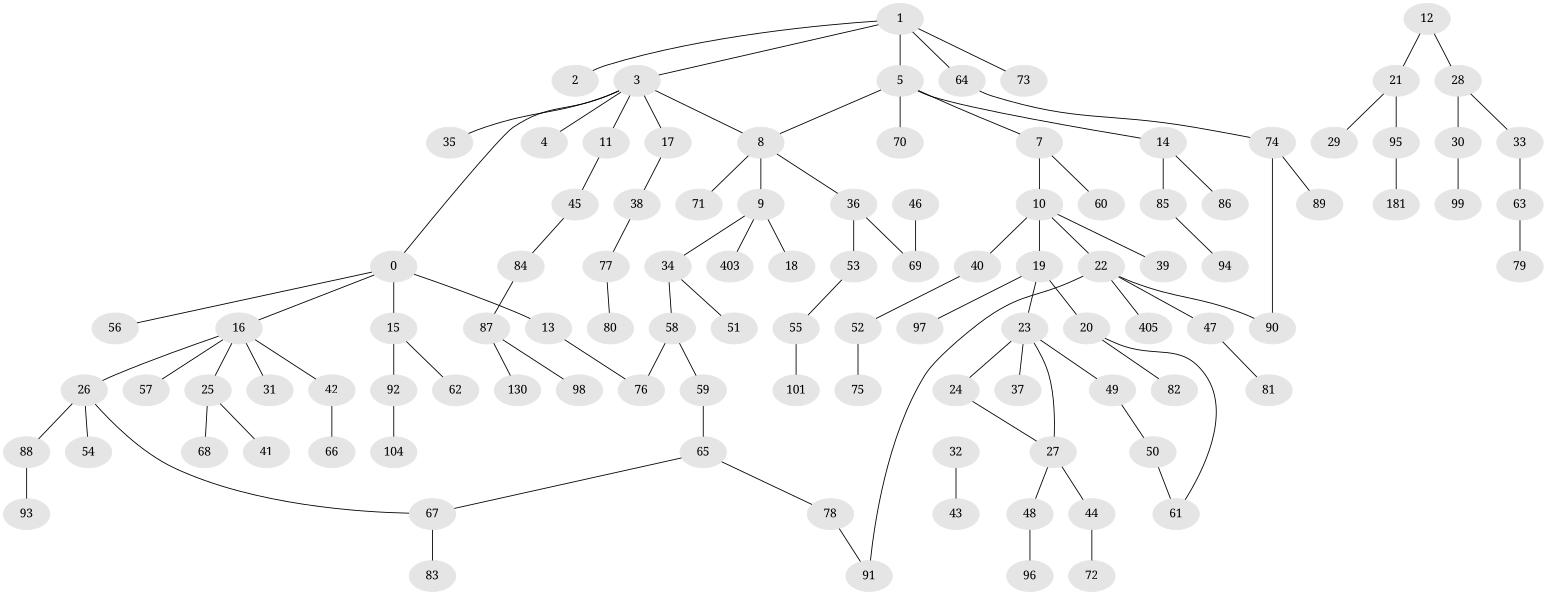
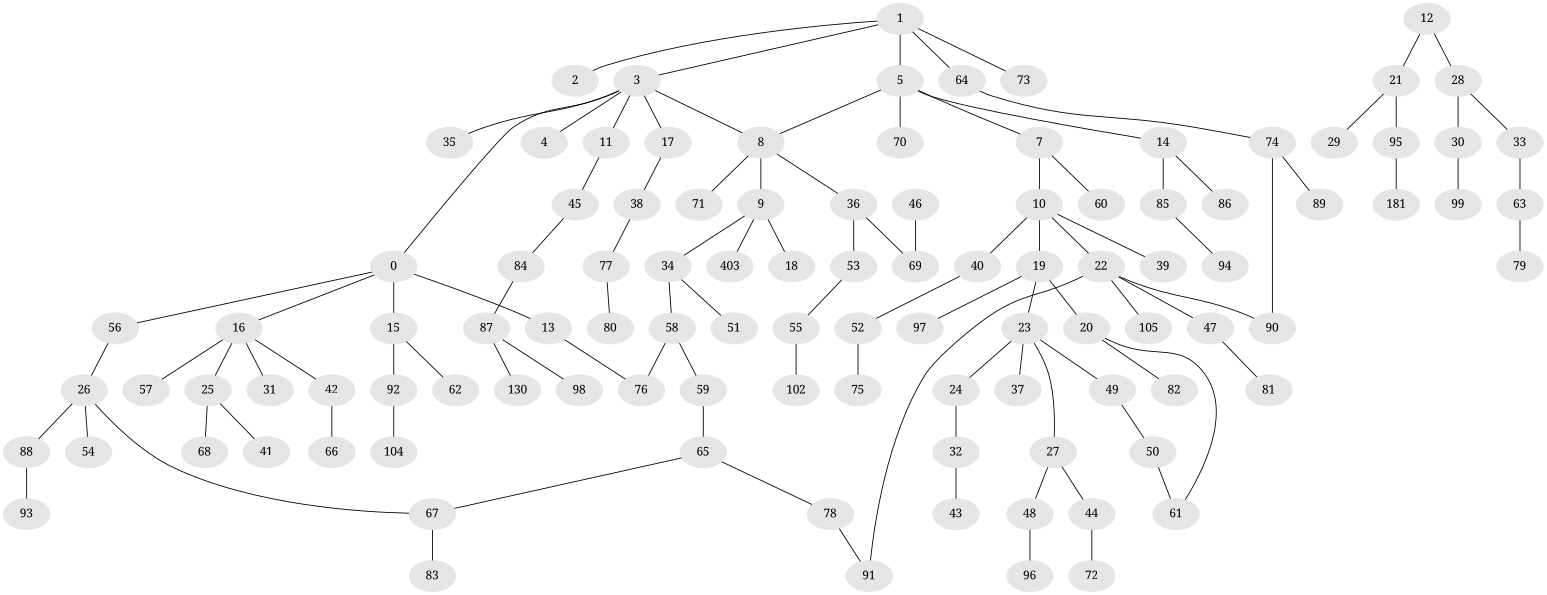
(1149, 328) -> (1149, 328)
(160, 357) -> (100, 359)
(796, 390) -> (796, 390)
(1005, 421) -> (956, 421)
